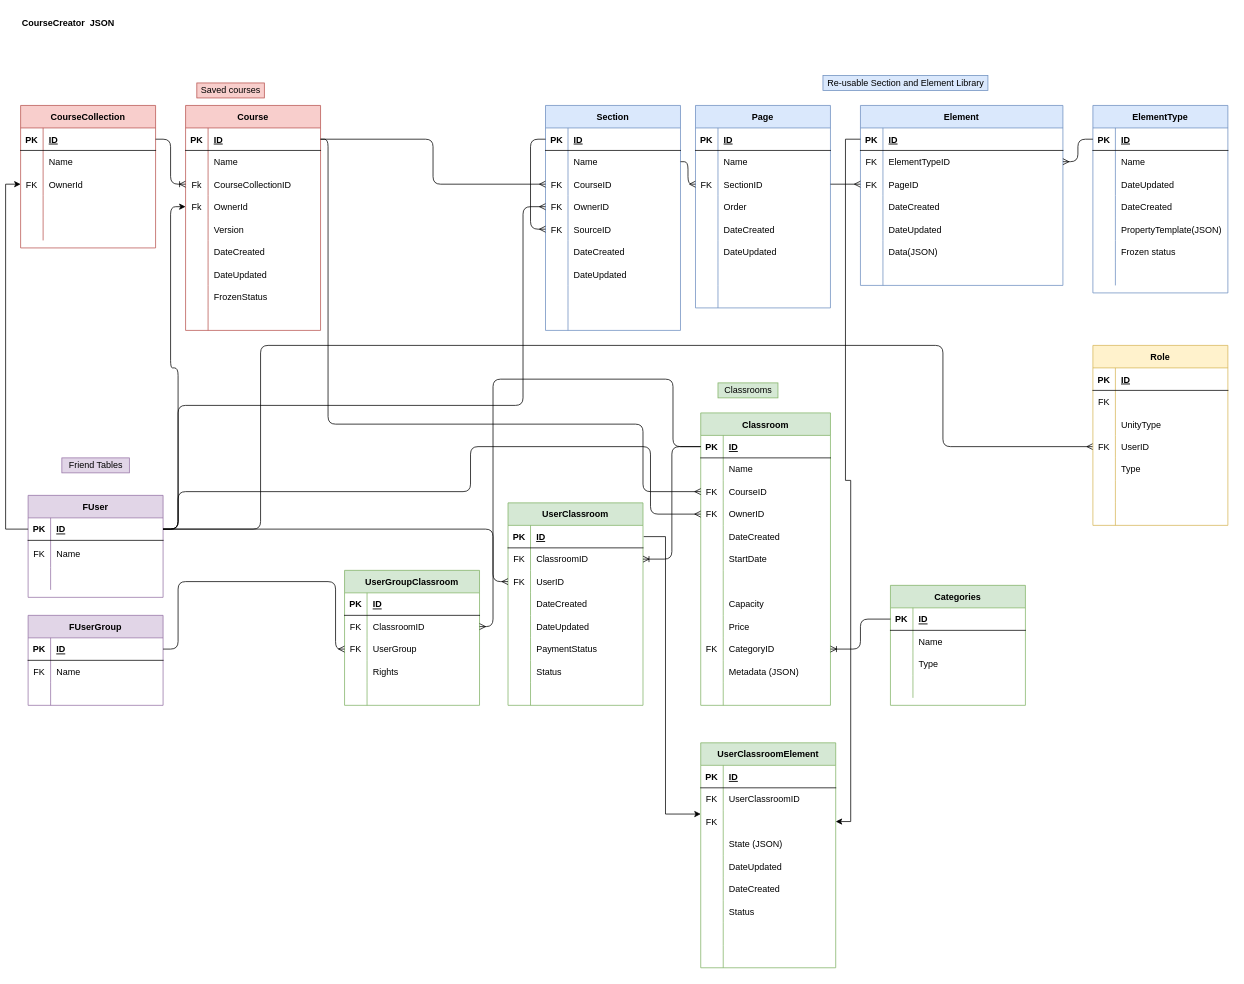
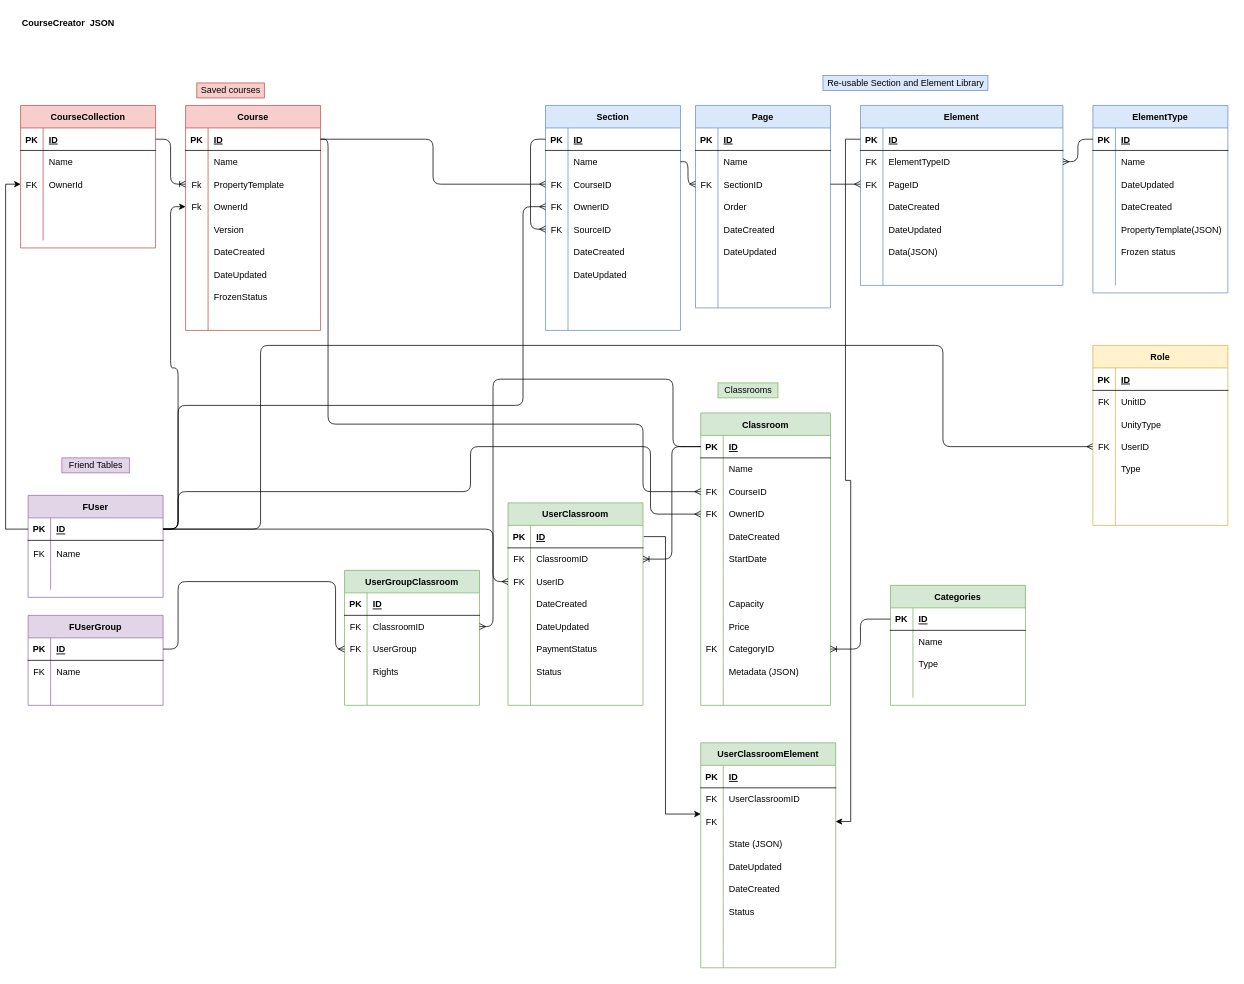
(256, 185) -> (253, 185)
none -> (1172, 402)
